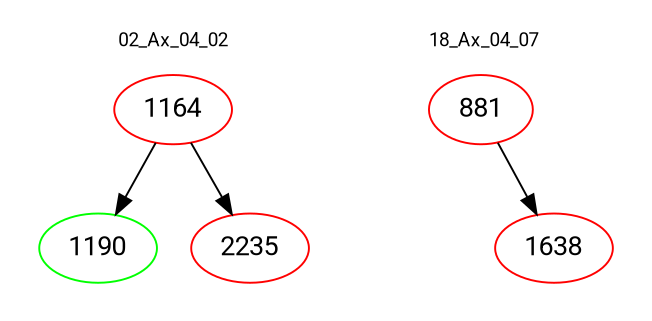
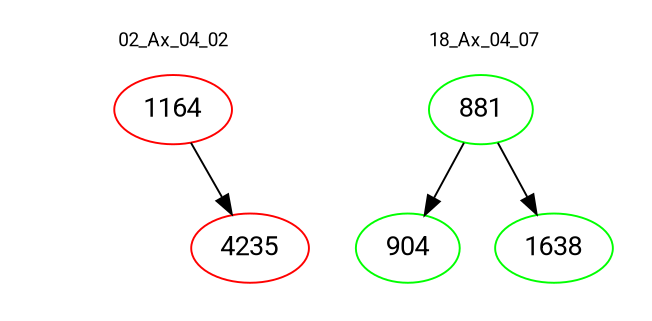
(481, 110) -> (481, 110)
(98, 248) -> none
(250, 248) -> (250, 248)
none -> (408, 248)
(554, 248) -> (554, 248)
